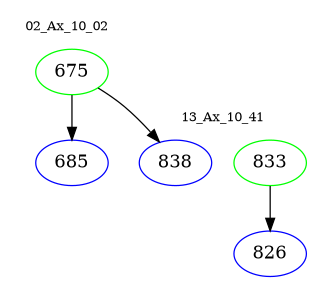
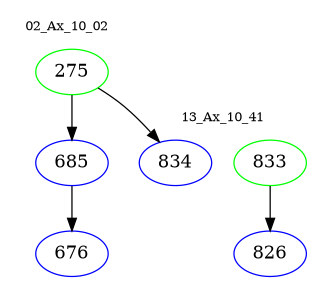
(72, 72) -> (72, 72)
(175, 163) -> (175, 163)
none -> (72, 254)
